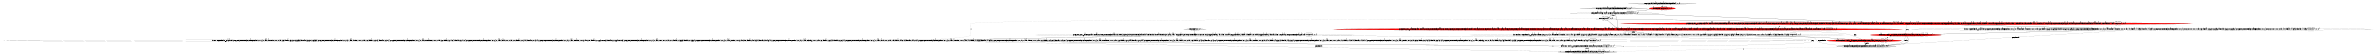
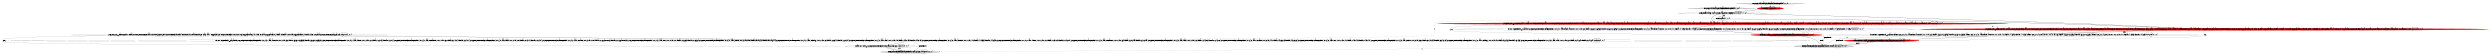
(1195, 29) -> none
